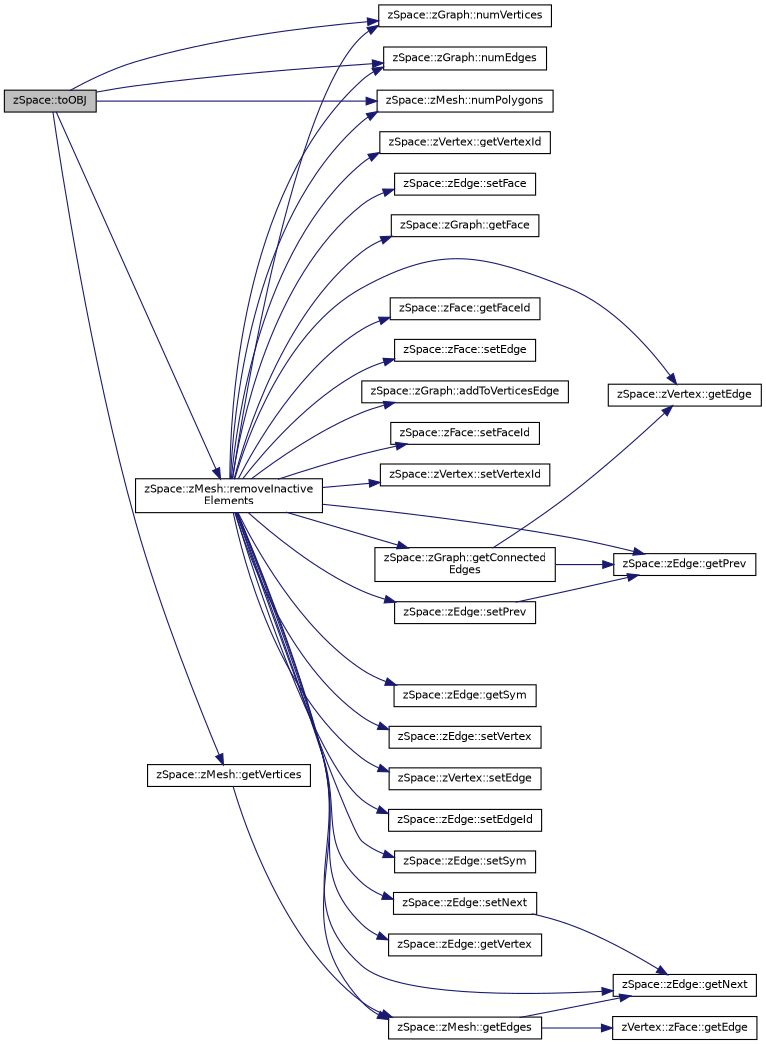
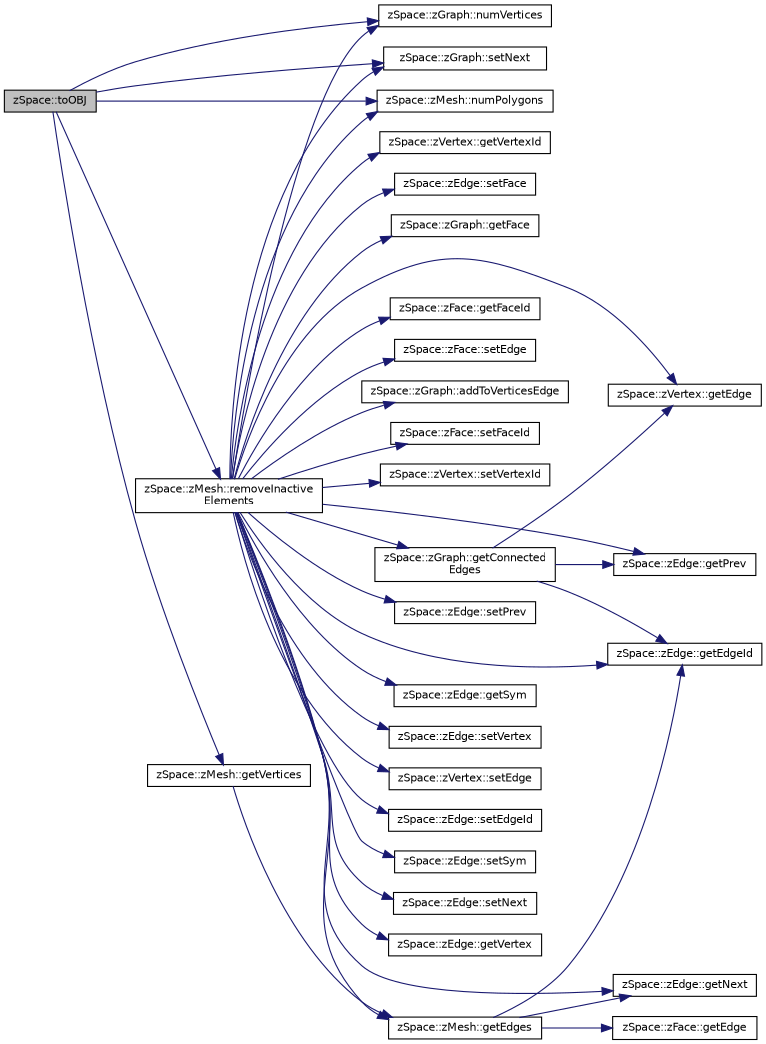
(465, 58) -> (465, 58)
(572, 590) -> none
none -> (685, 654)
(597, 936) -> none
(685, 1028) -> (685, 1028)
